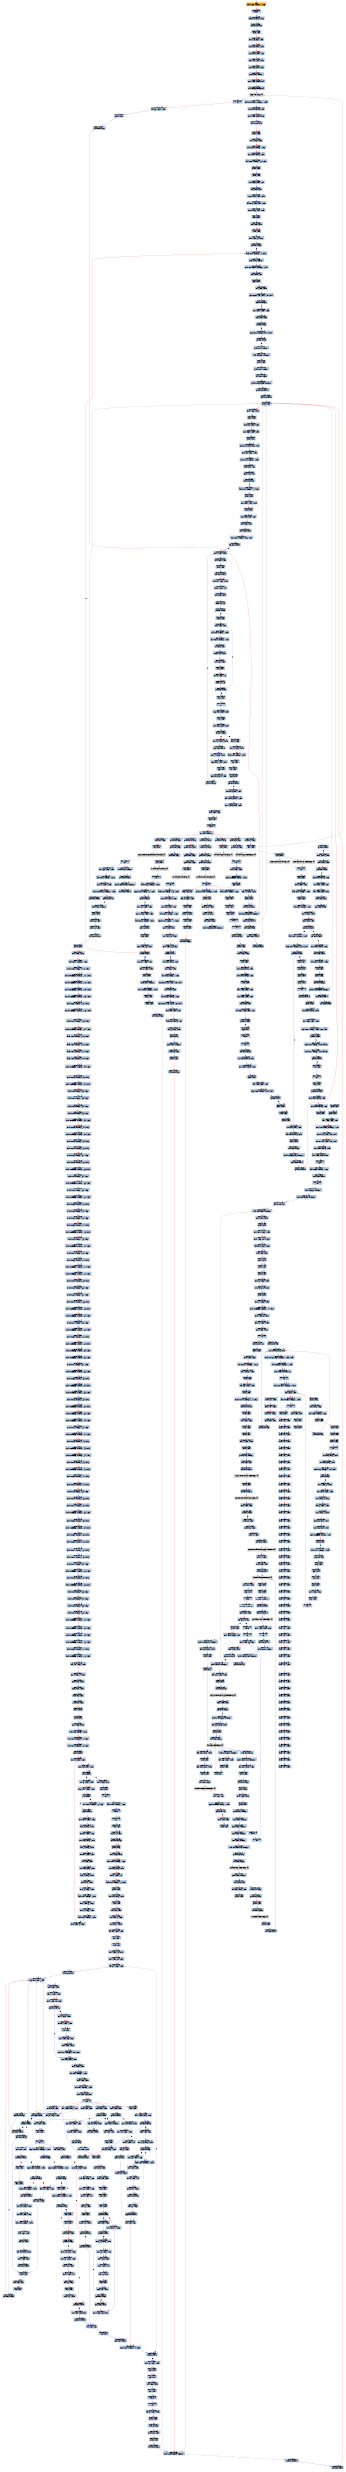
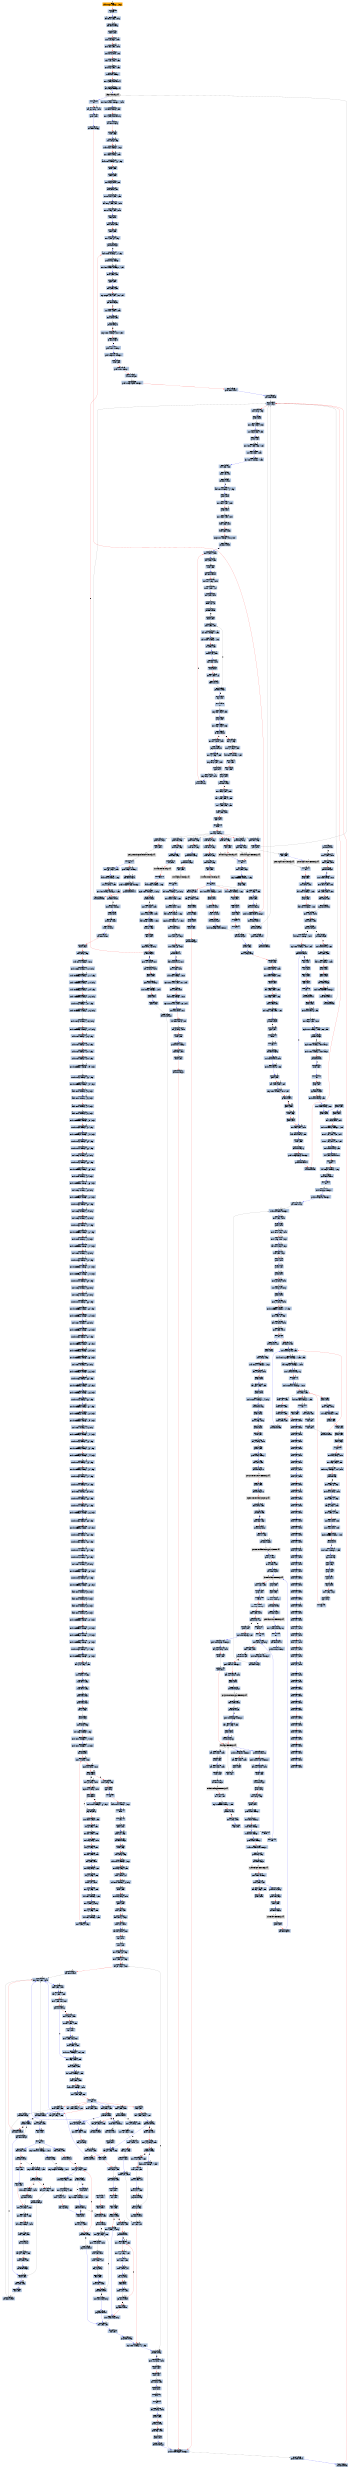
(65, 2210) -> (81, 2211)
